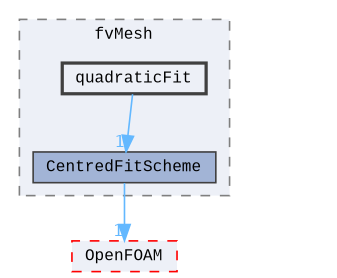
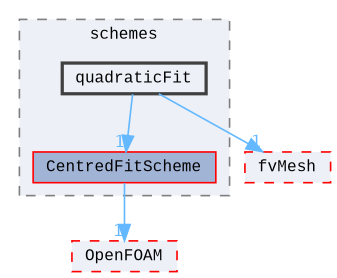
(124, 35) -> (124, 35)
(124, 167) -> (124, 167)
none -> (288, 167)
